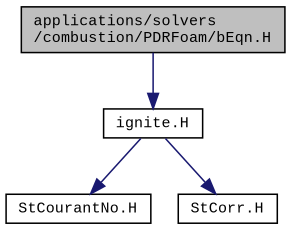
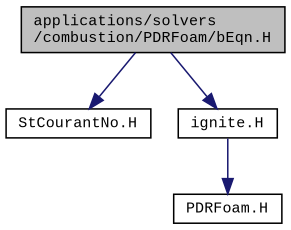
(121, 160) -> (117, 75)
(228, 209) -> (228, 209)
